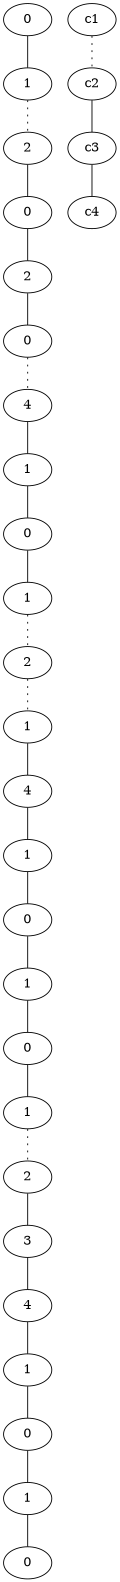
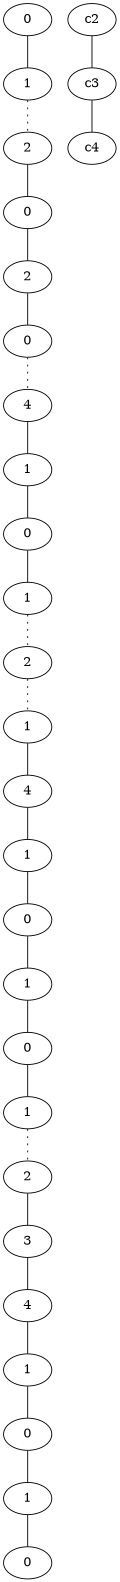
(92, 20) -> none
